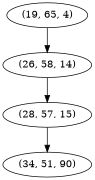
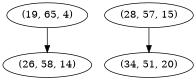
(47, 87) -> none
(47, 165) -> (149, 65)
